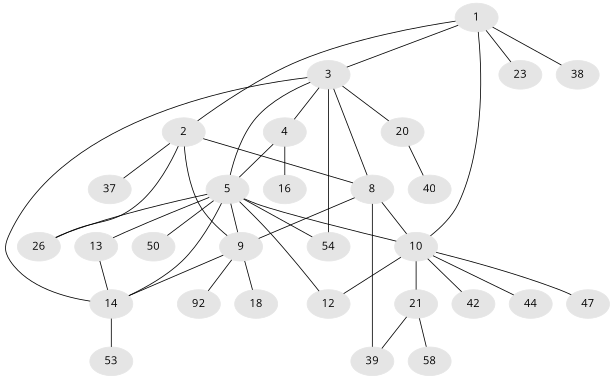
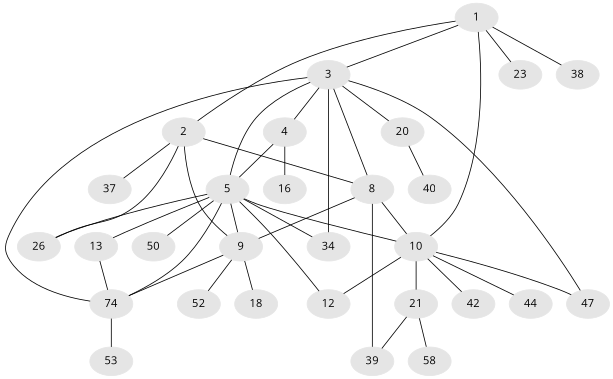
none -> (483, 164)
(329, 247) -> (329, 247)
(111, 304) -> (111, 304)
(199, 304) -> (199, 304)
